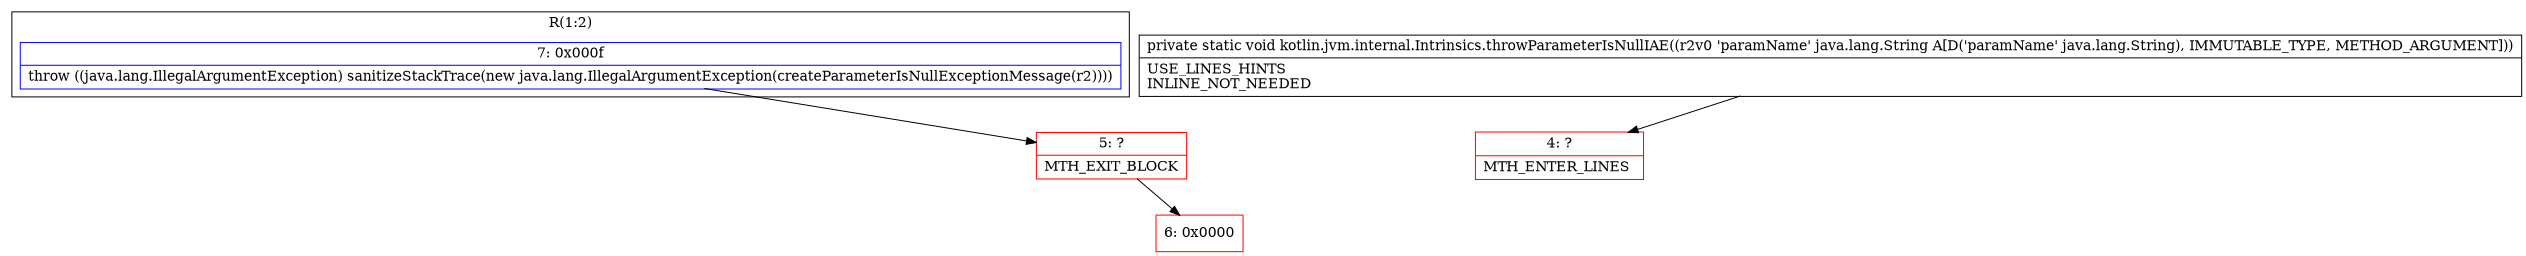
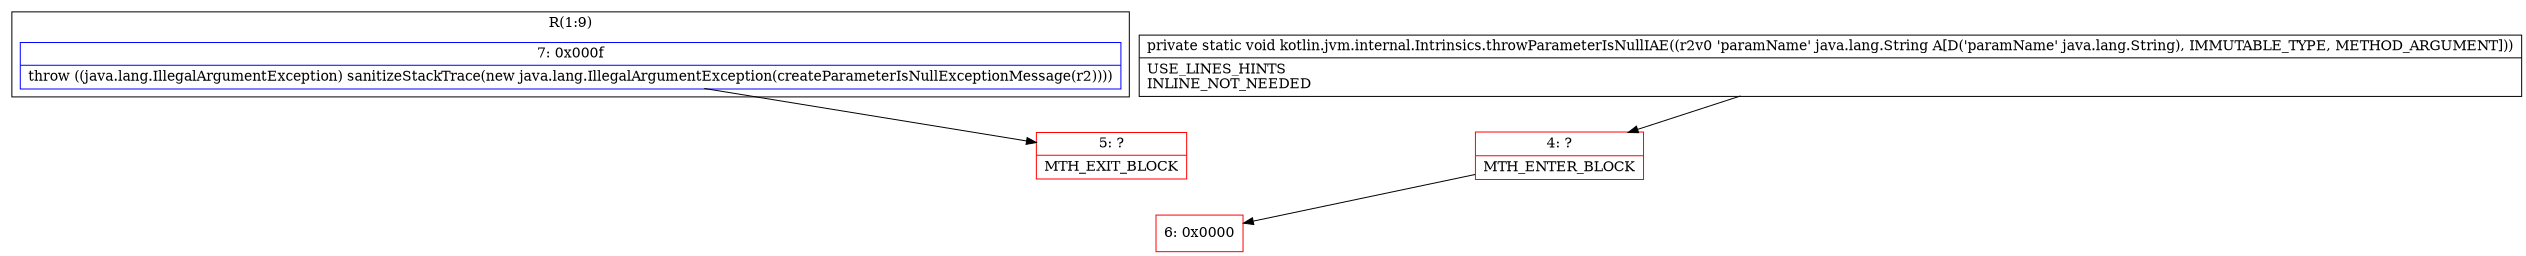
(571, 23) -> (571, 23)
(1557, 167) -> (1559, 167)
(1154, 194) -> (1364, 198)
